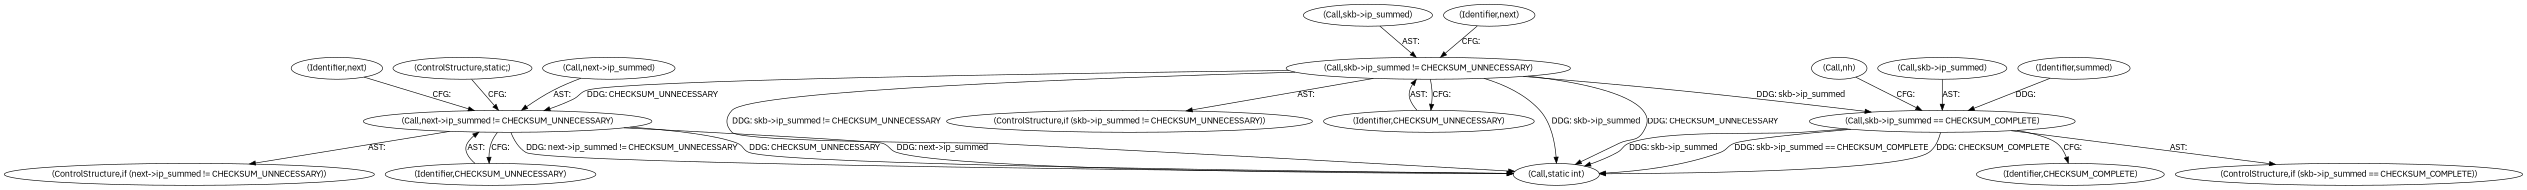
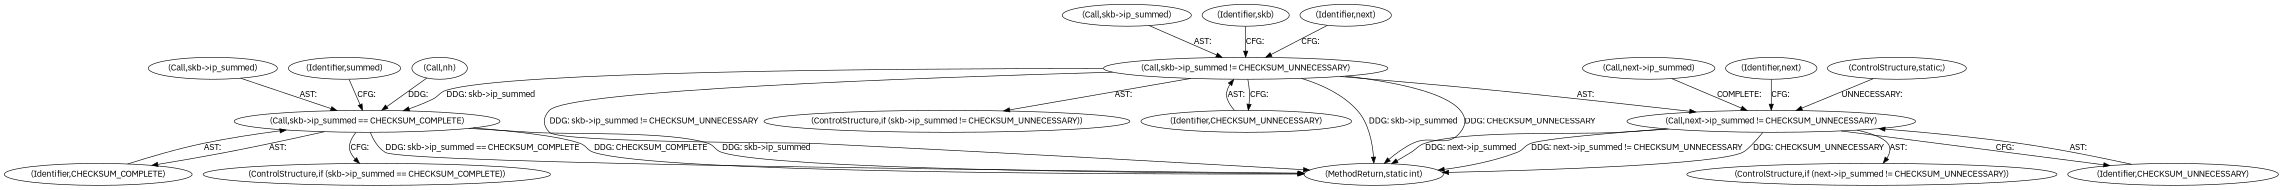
none -> (1246, 15)
(498, 95) -> (1873, 95)
(563, 95) -> (1740, 95)
(652, 95) -> (1586, 95)
(1907, 95) -> (419, 95)
(2027, 95) -> (368, 95)
none -> (203, 143)
(2074, 148) -> (279, 148)
(2179, 148) -> (361, 148)
(1556, 174) -> (1374, 174)
